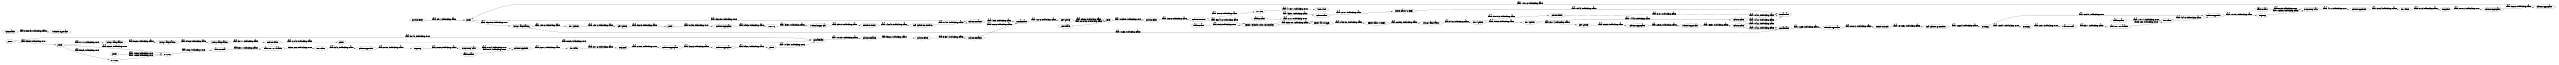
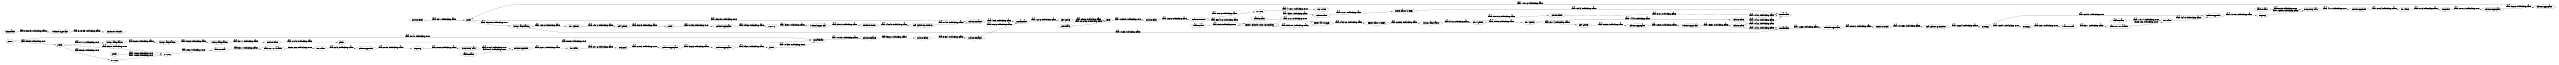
(1322, 9) -> (1322, 9)
(1294, 24) -> (1295, 27)
none -> (114, 32)
